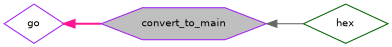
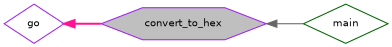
(184, 24) -> (184, 24)
(346, 24) -> (346, 24)
